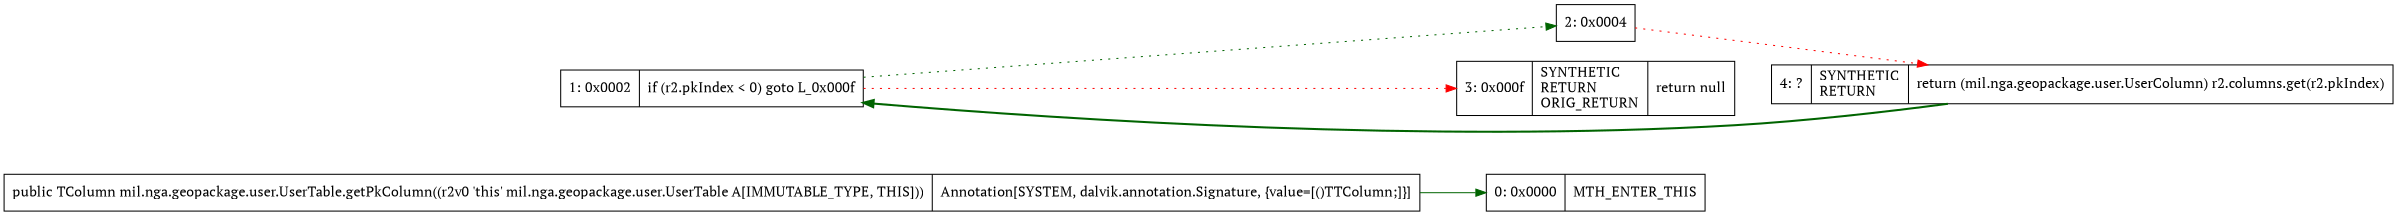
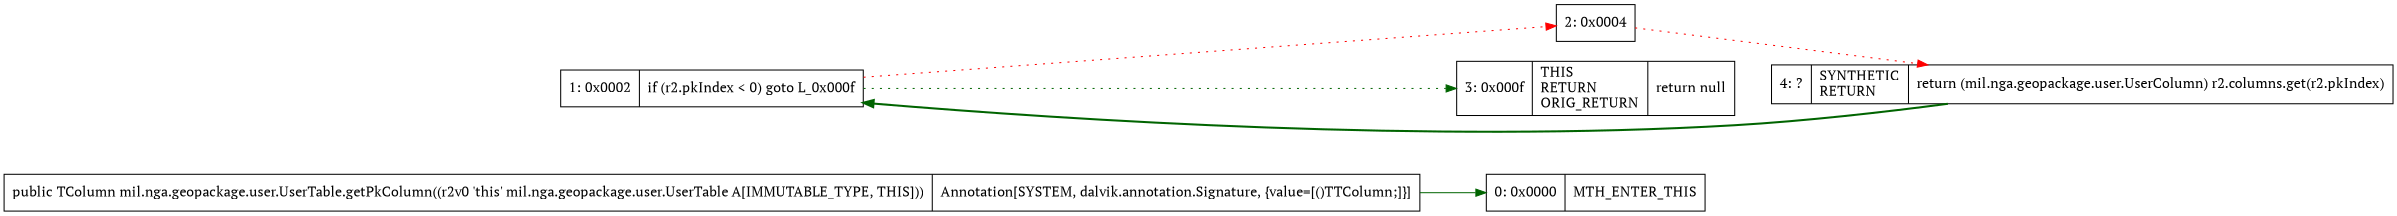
(1205, 52) -> (1205, 52)
(1581, 73) -> (1557, 73)
(1155, 88) -> (1155, 88)
